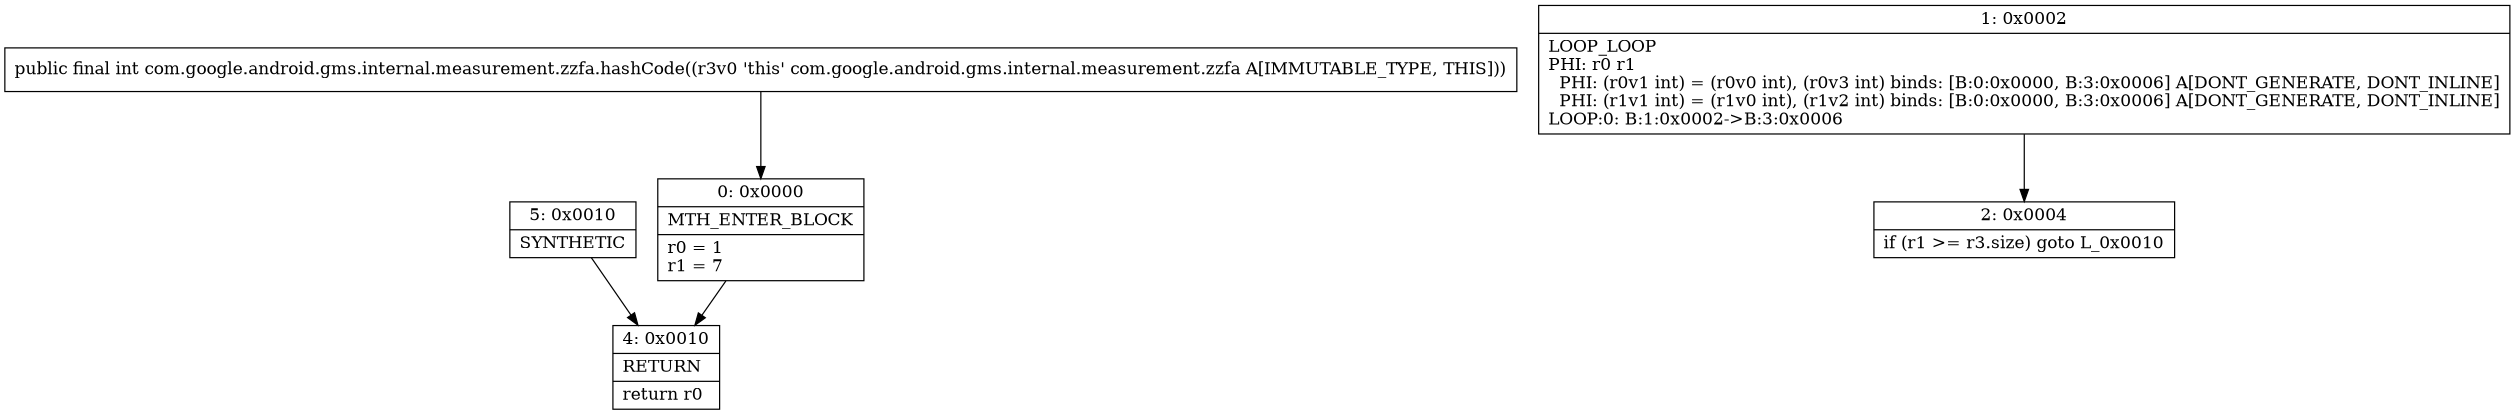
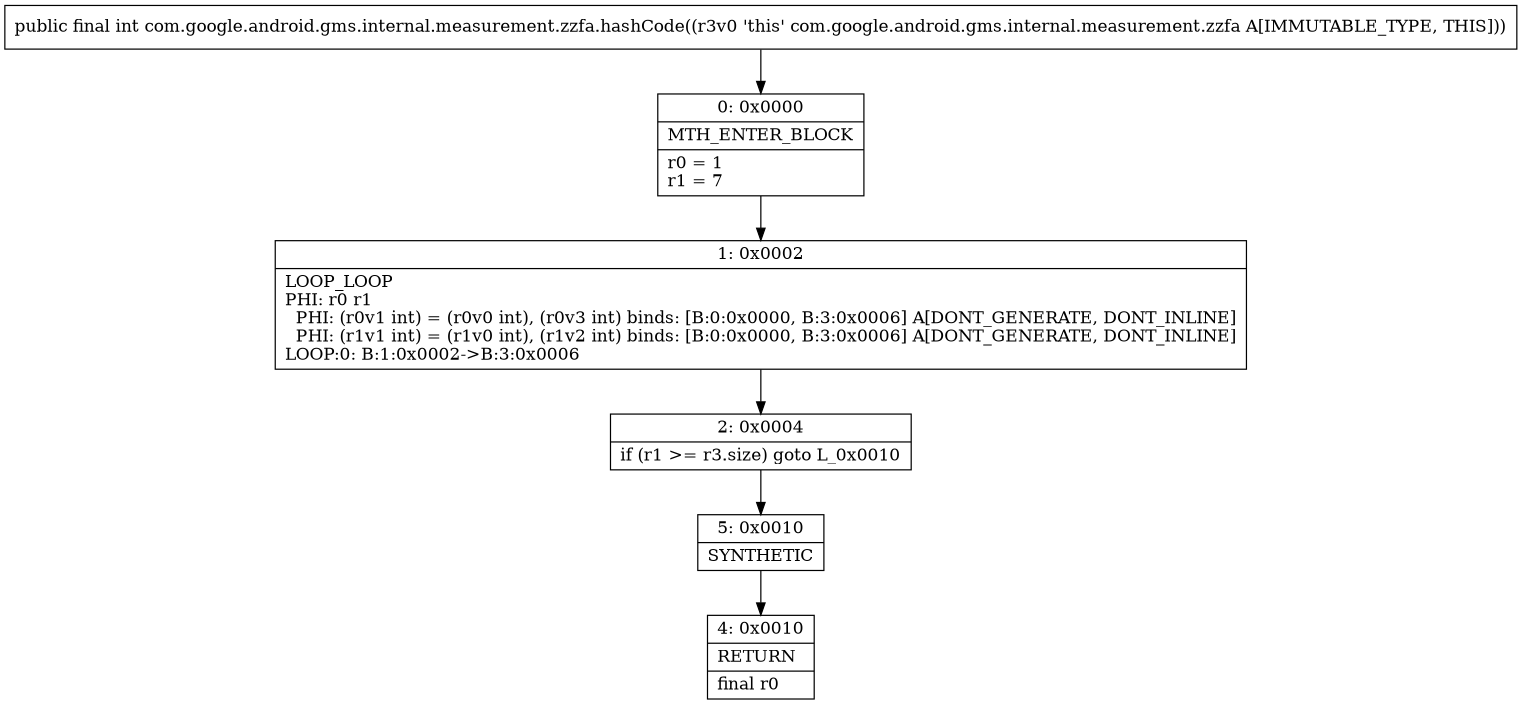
(714, 298) -> (761, 212)
(663, 395) -> (749, 684)
none -> (761, 486)
